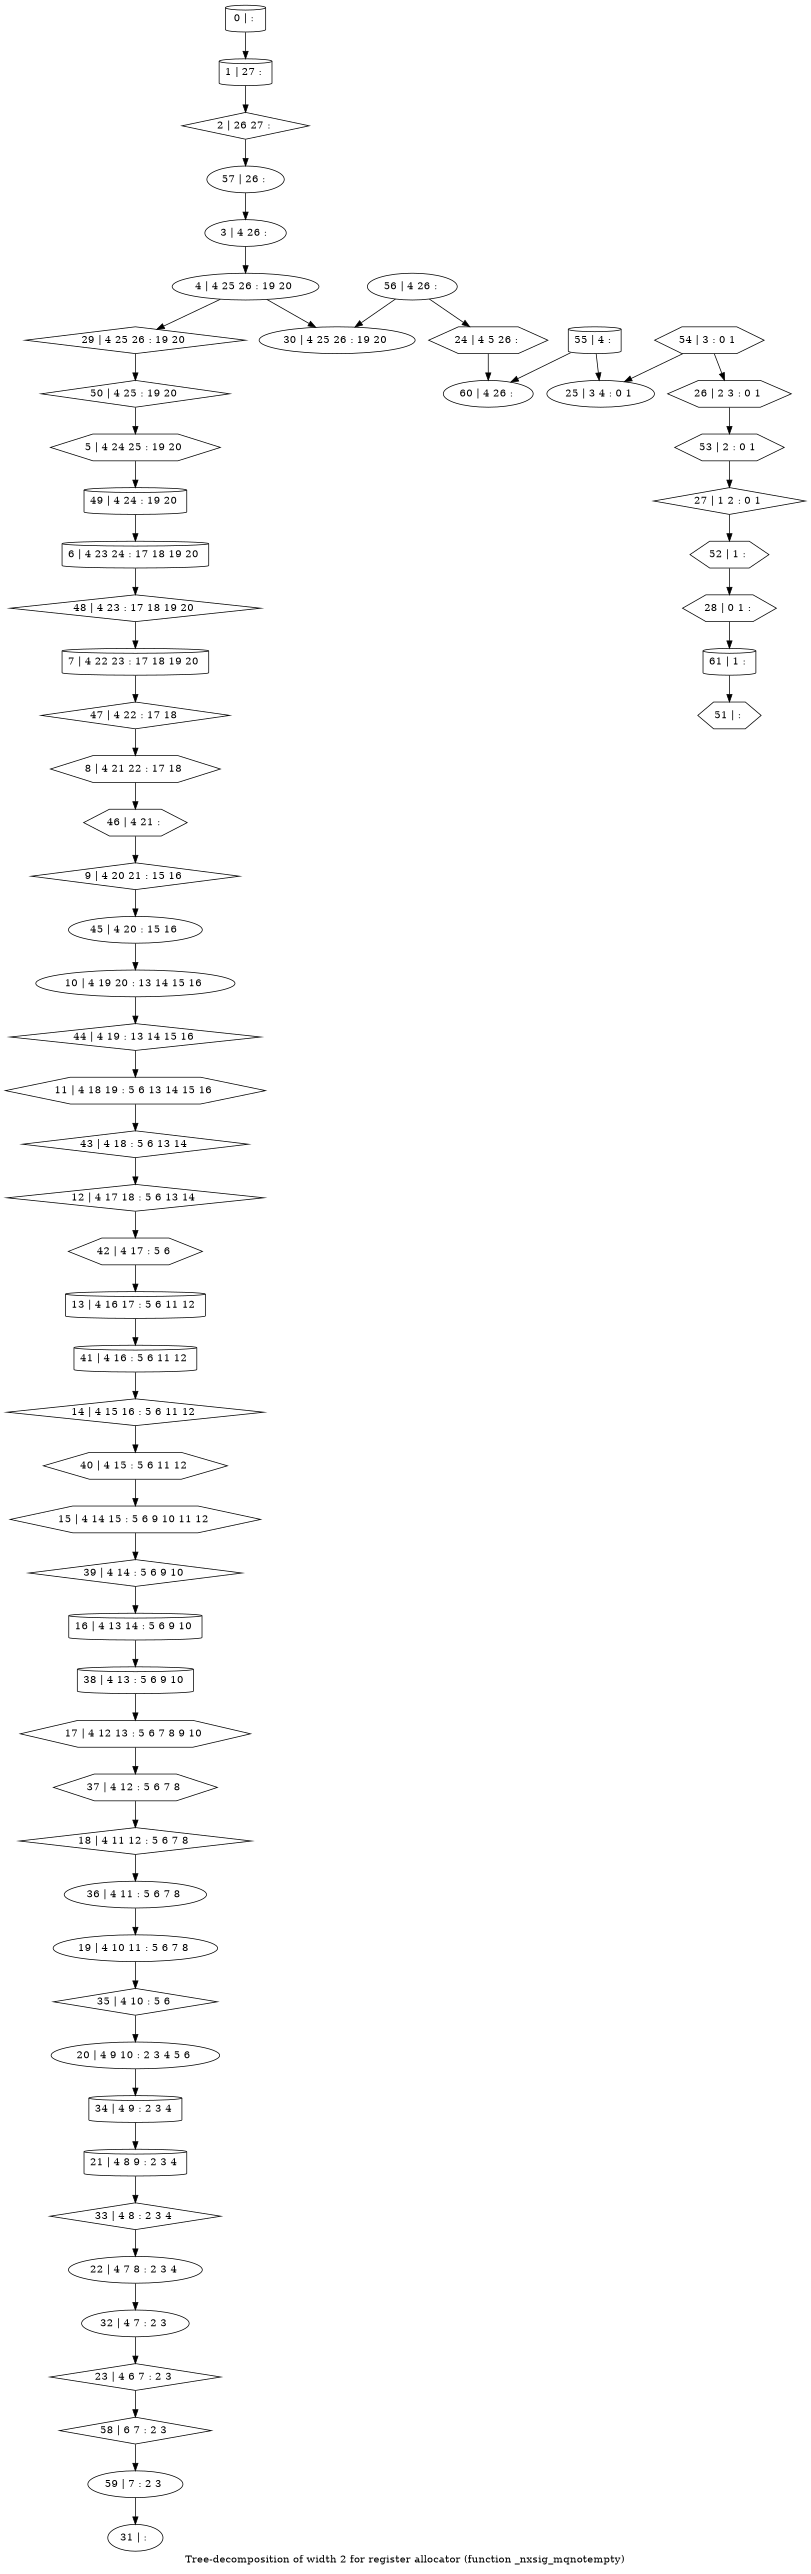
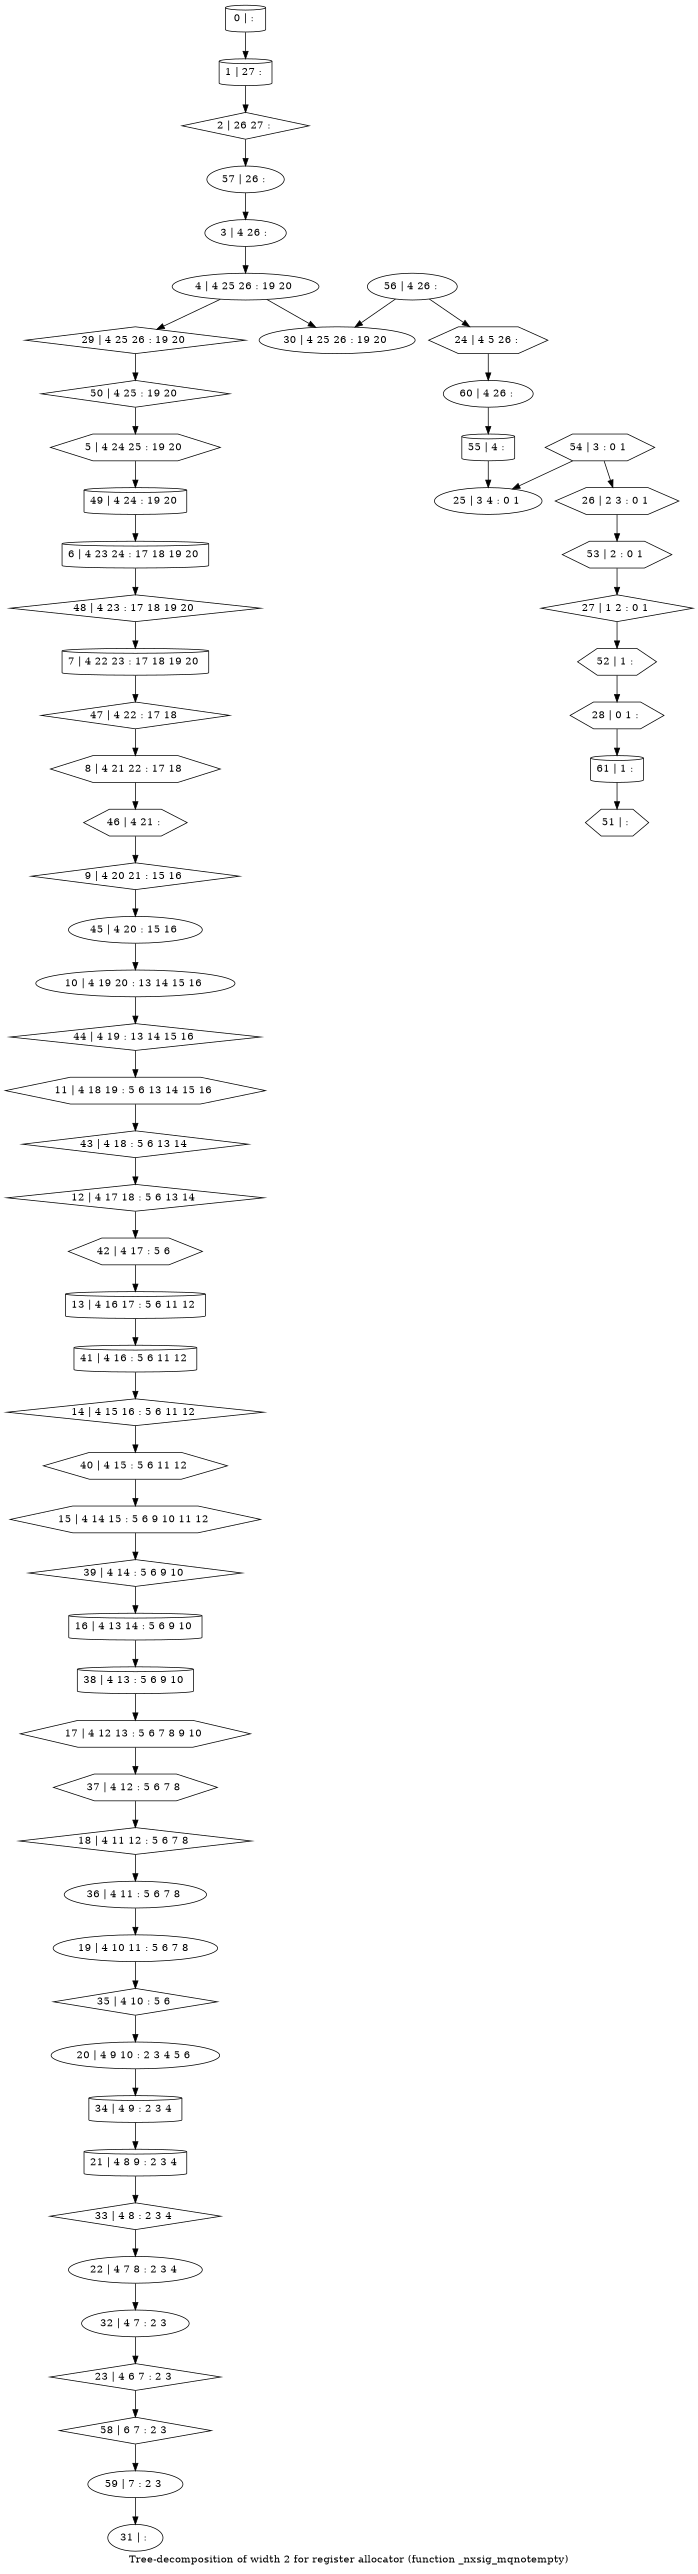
(544, 366) -> (488, 417)
